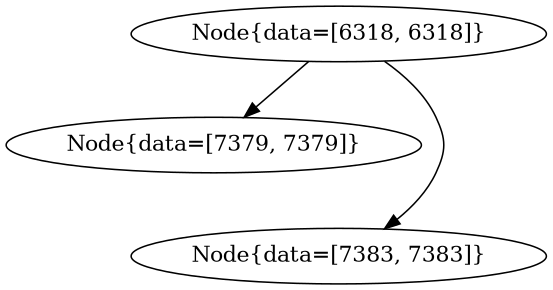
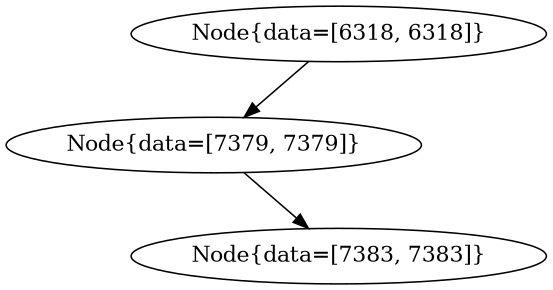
(443, 137) -> (270, 195)
